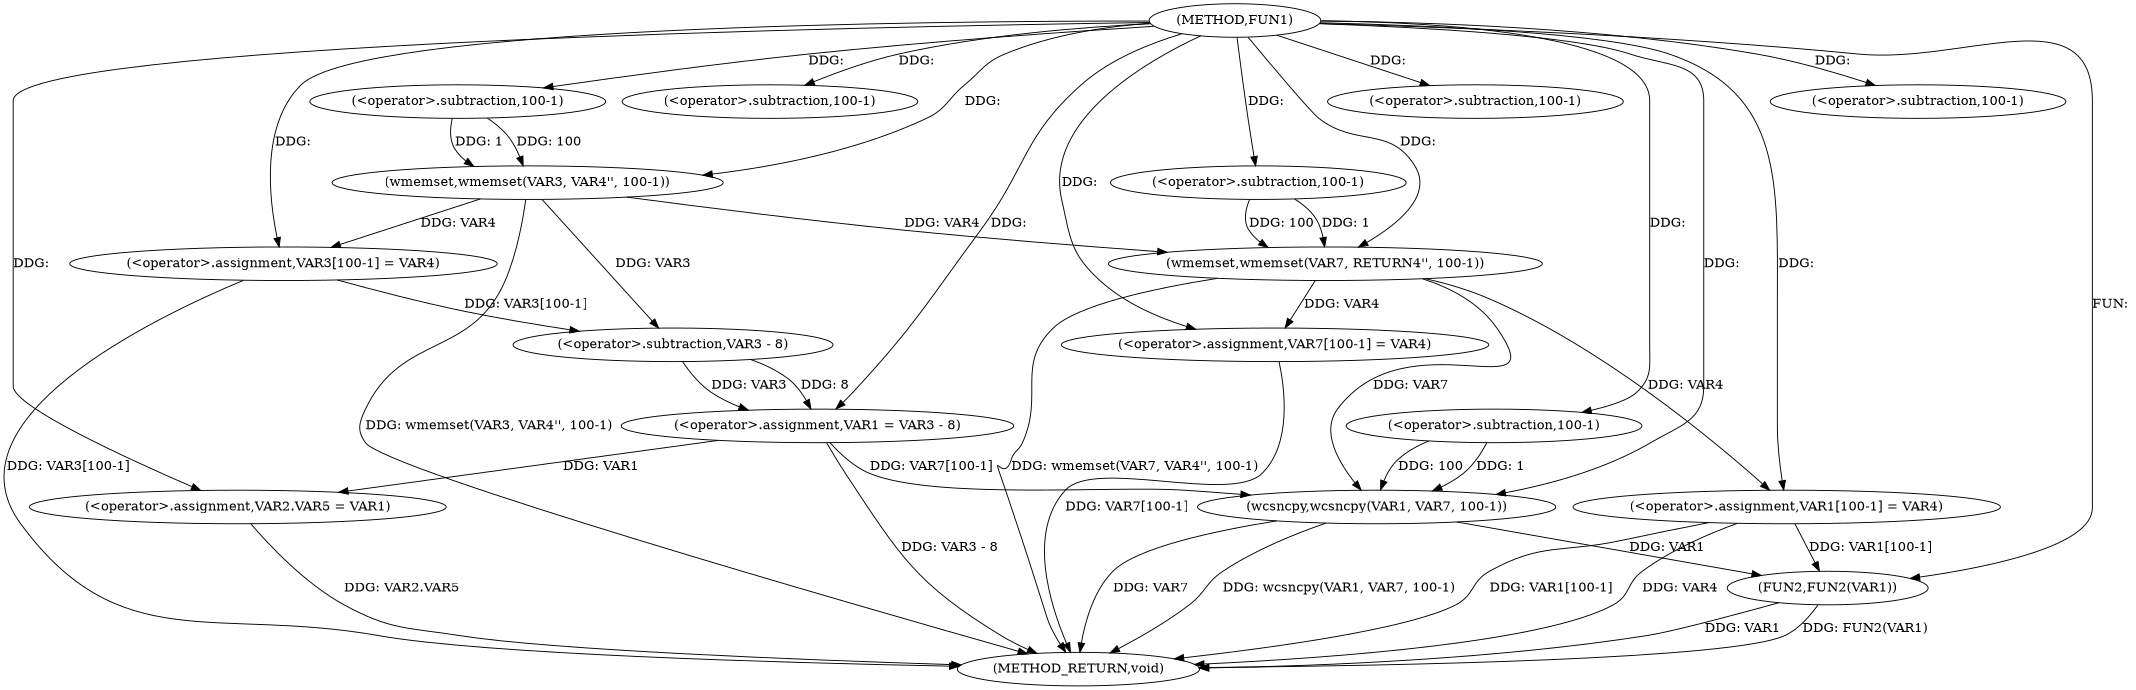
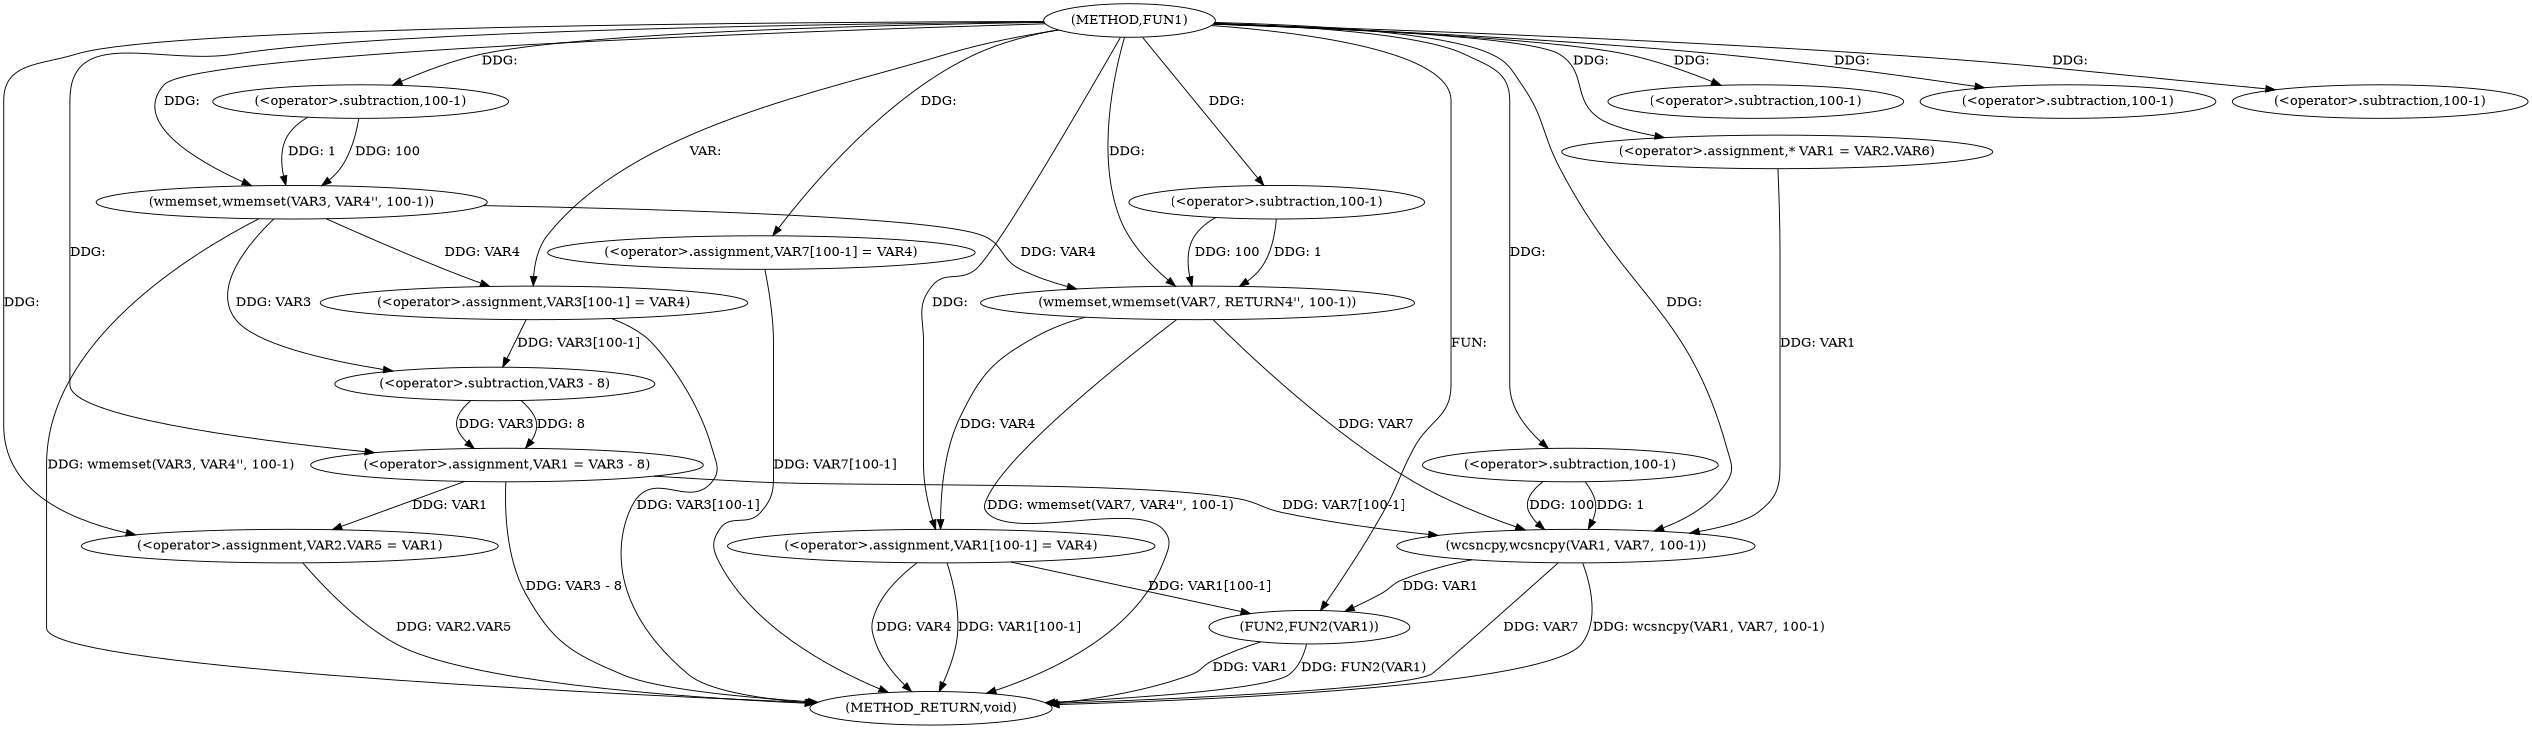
(295, 142) -> (708, 152)
none -> (1777, 152)
(1303, 300) -> none
